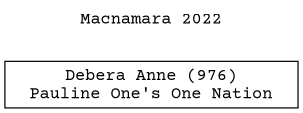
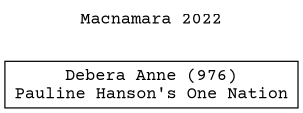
(151, 85) -> (151, 85)
